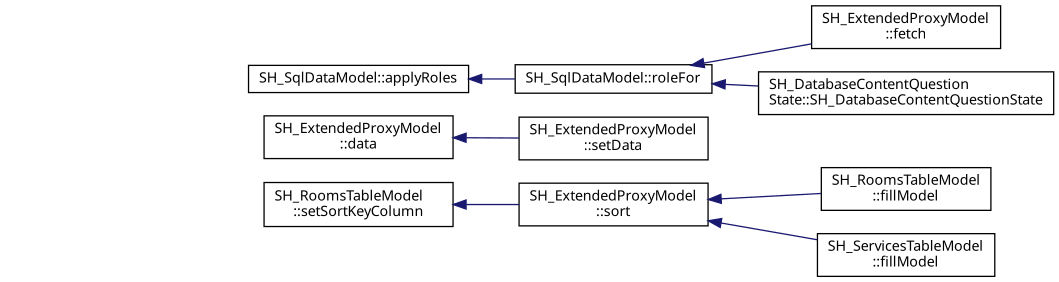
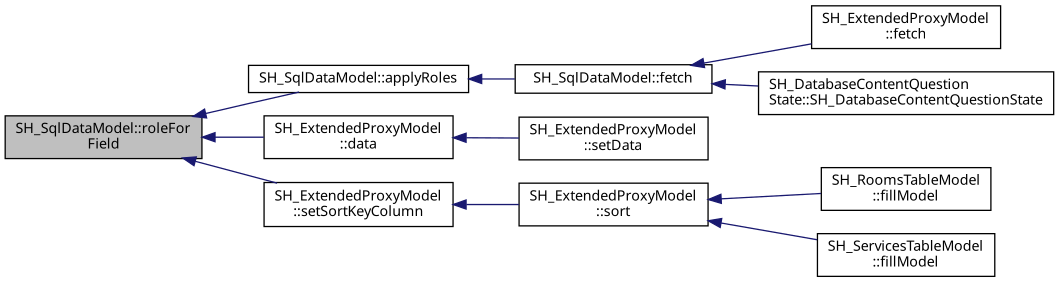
(614, 79) -> (614, 79)
none -> (104, 137)
(359, 205) -> (359, 205)
